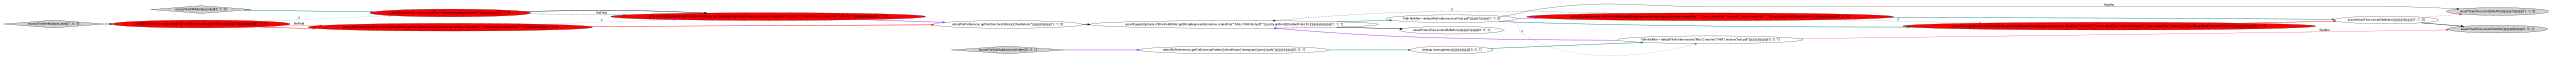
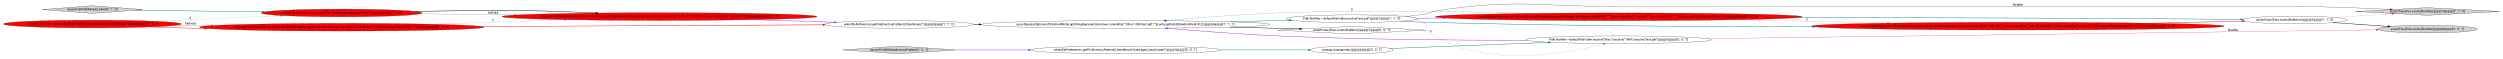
(2498, 11) -> (2427, 11)
(54, 24) -> none
(1452, 30) -> (1352, 30)
